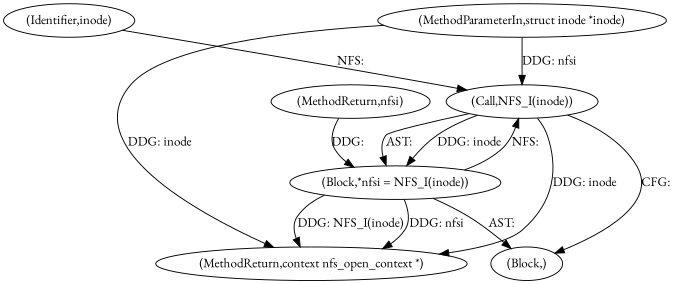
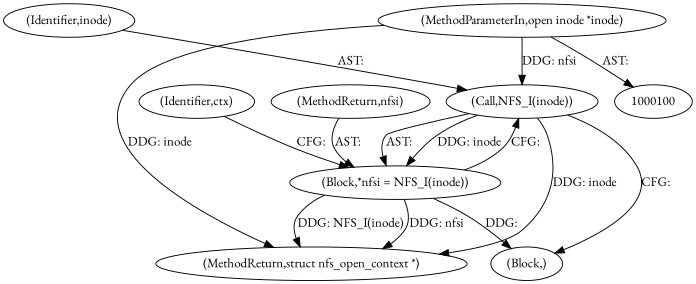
(522, 21) -> (522, 21)
(352, 61) -> (352, 61)
none -> (197, 102)
none -> (653, 102)
(350, 142) -> (350, 142)
(527, 142) -> (527, 142)
(503, 223) -> (503, 223)
(311, 264) -> (311, 264)
